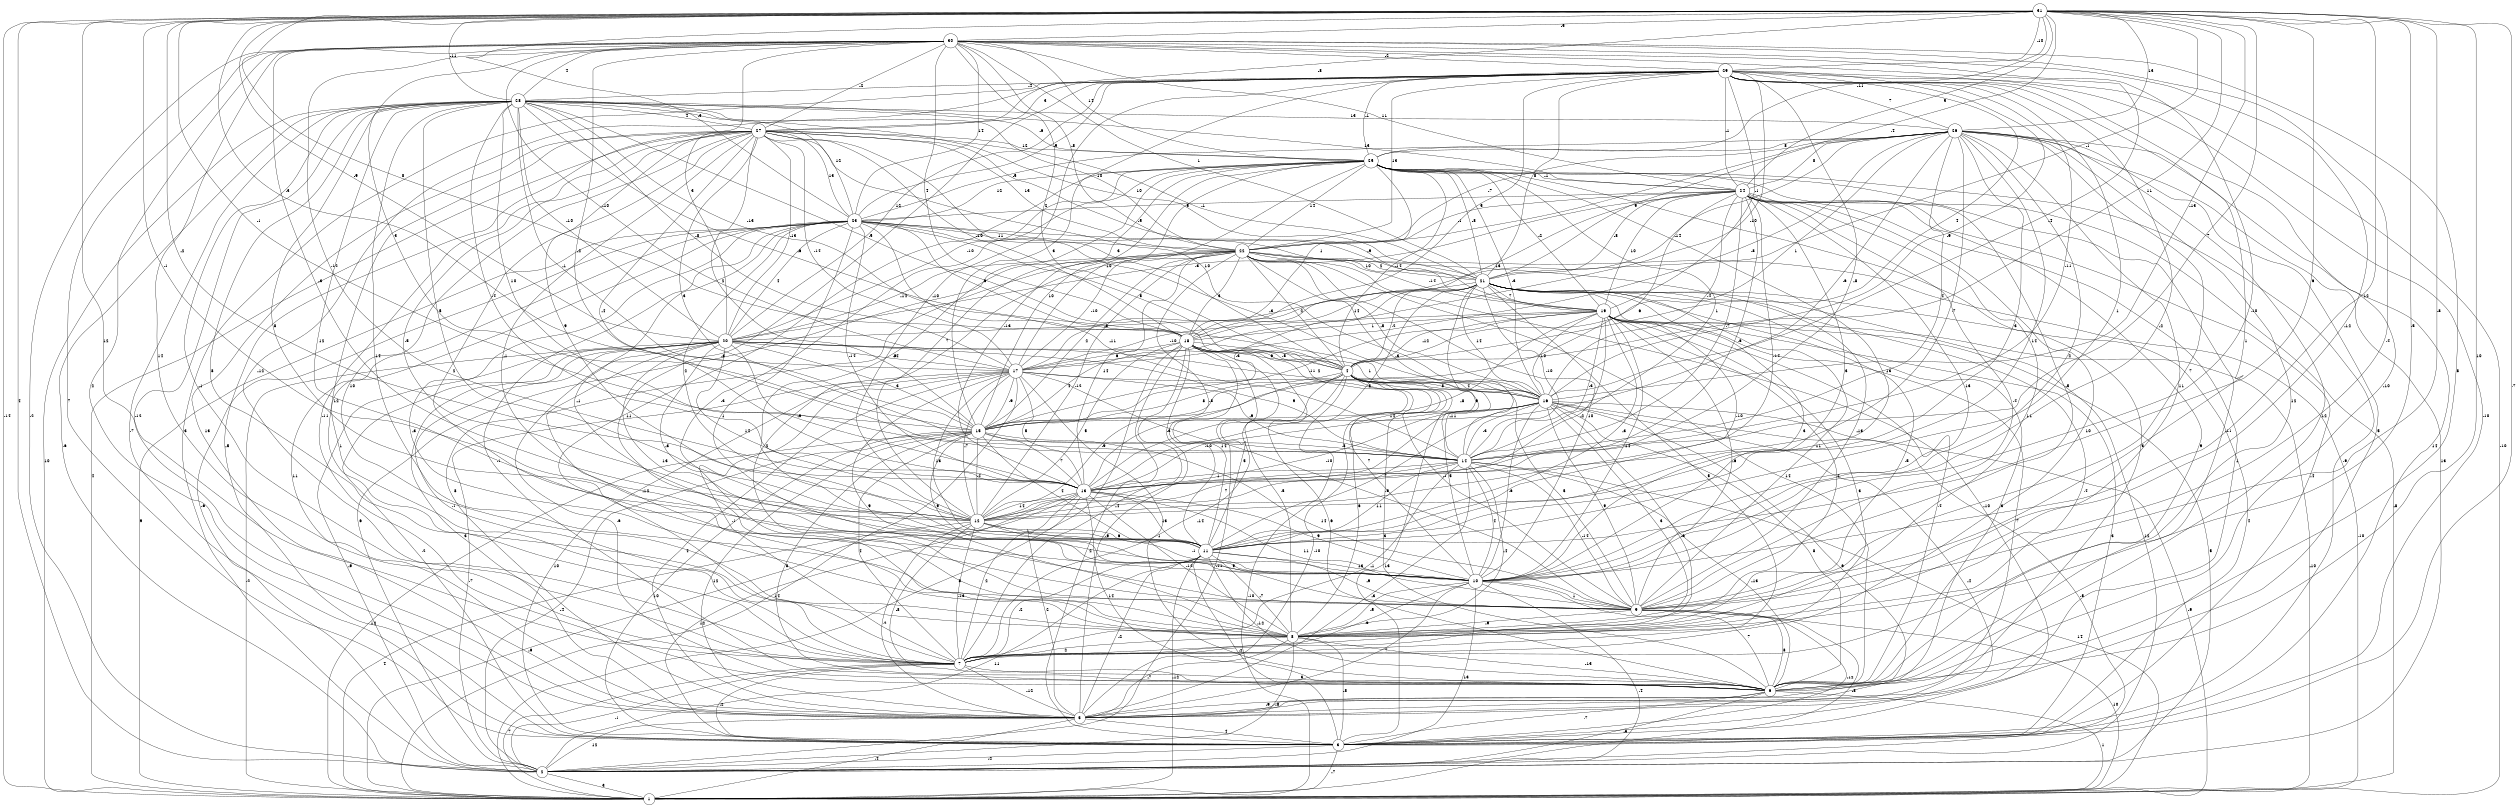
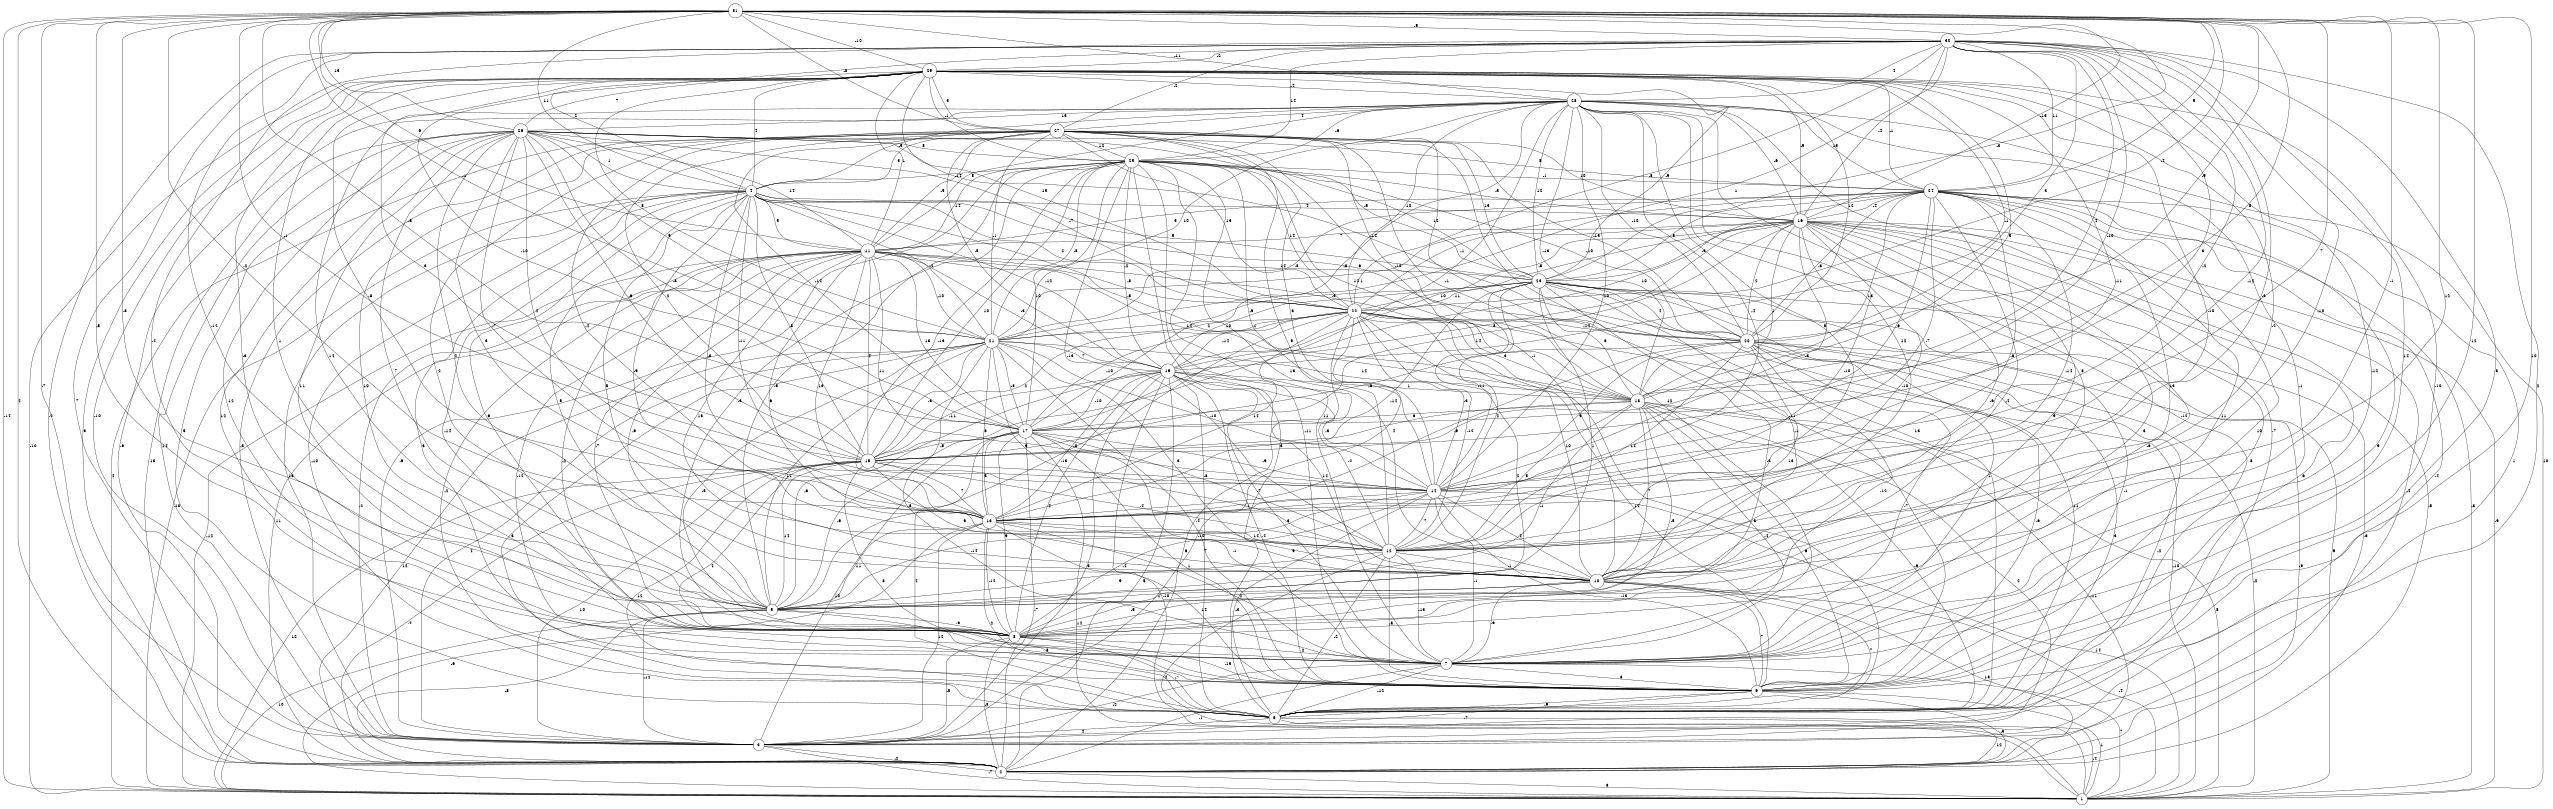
(1735, 136) -> none
(947, 152) -> (1204, 266)
(948, 341) -> (1070, 356)
(863, 376) -> none
(454, 506) -> (1906, 506)
